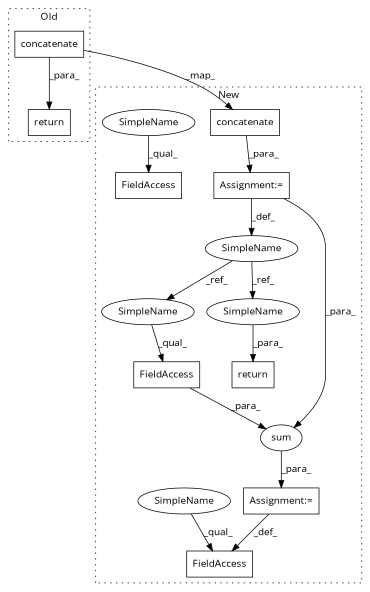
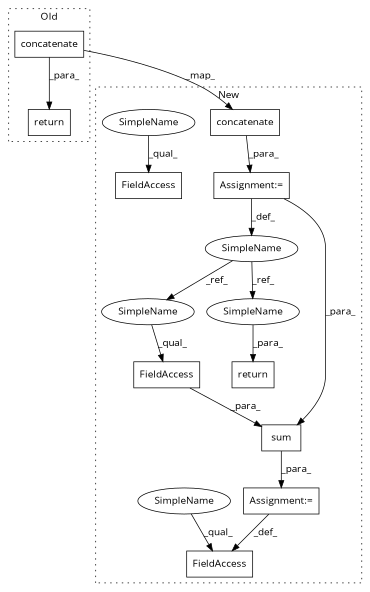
(281, 438) -> (281, 438)
